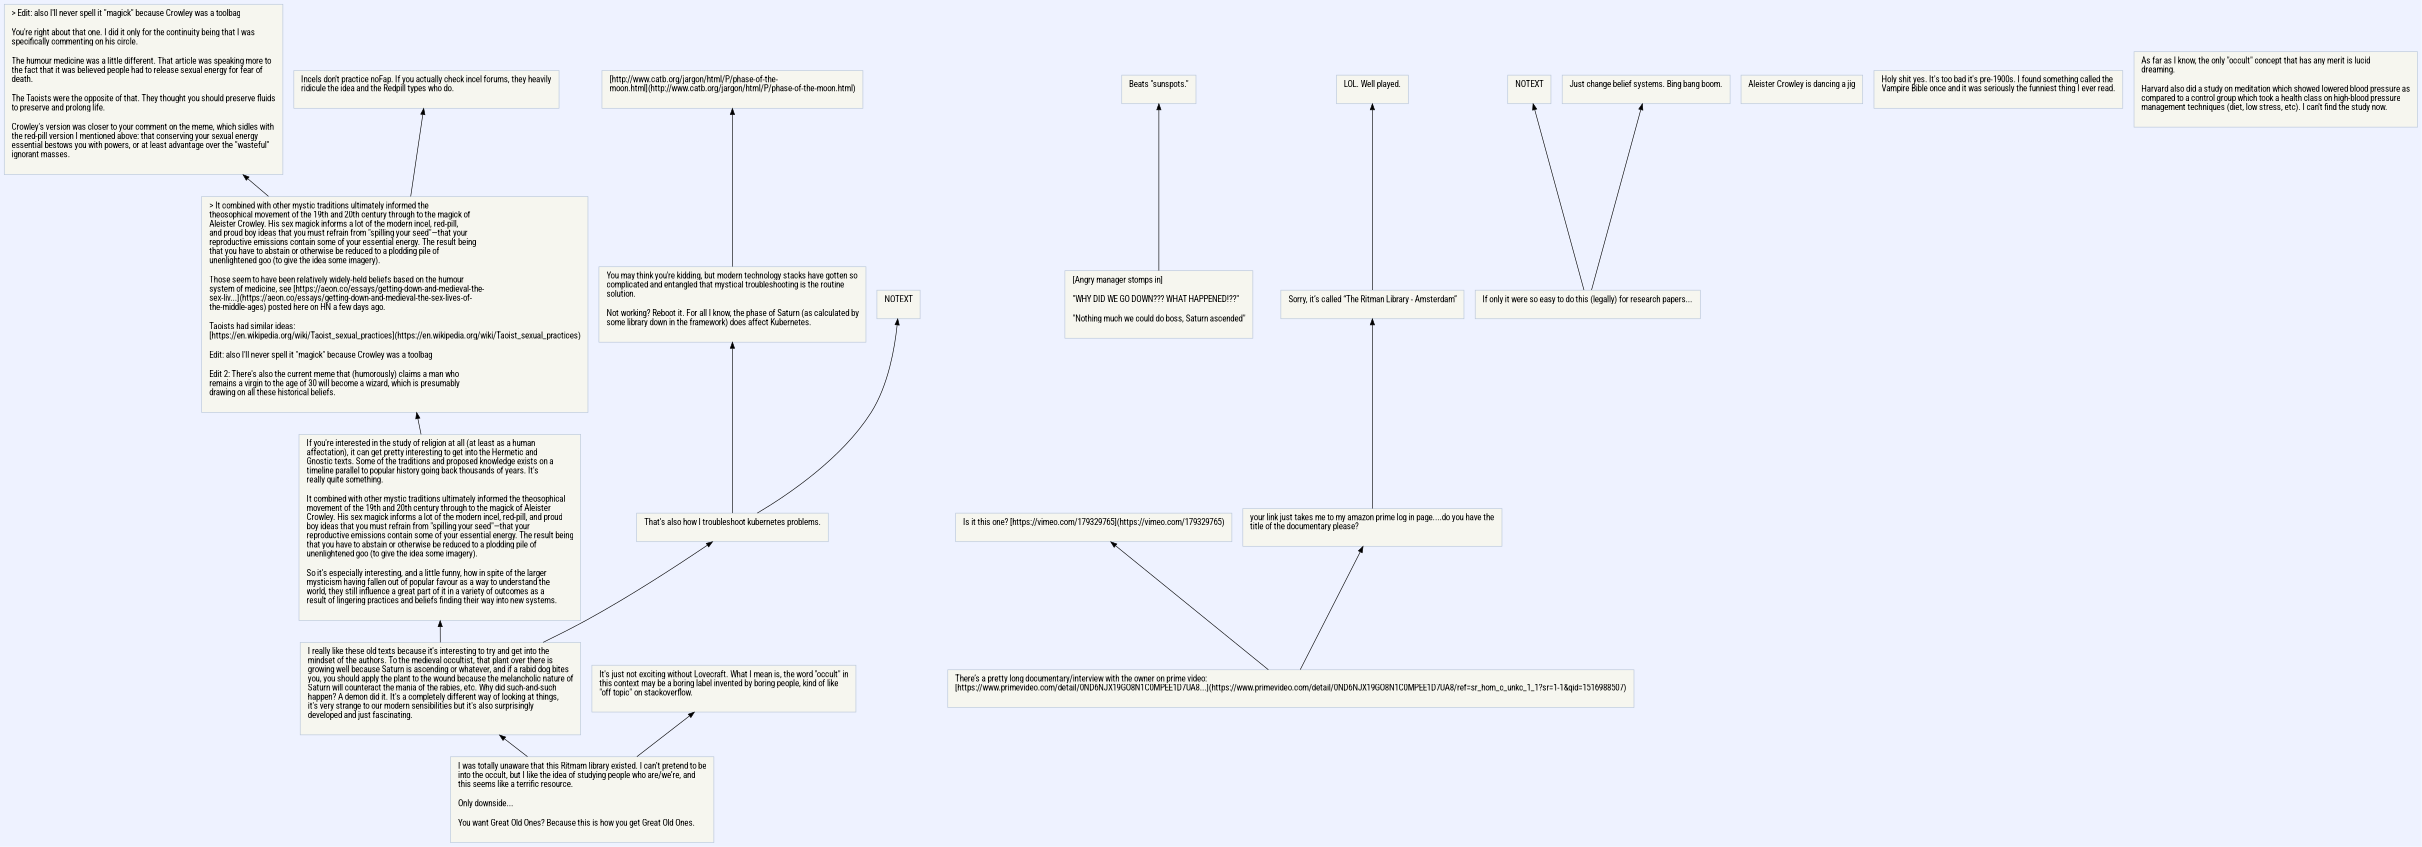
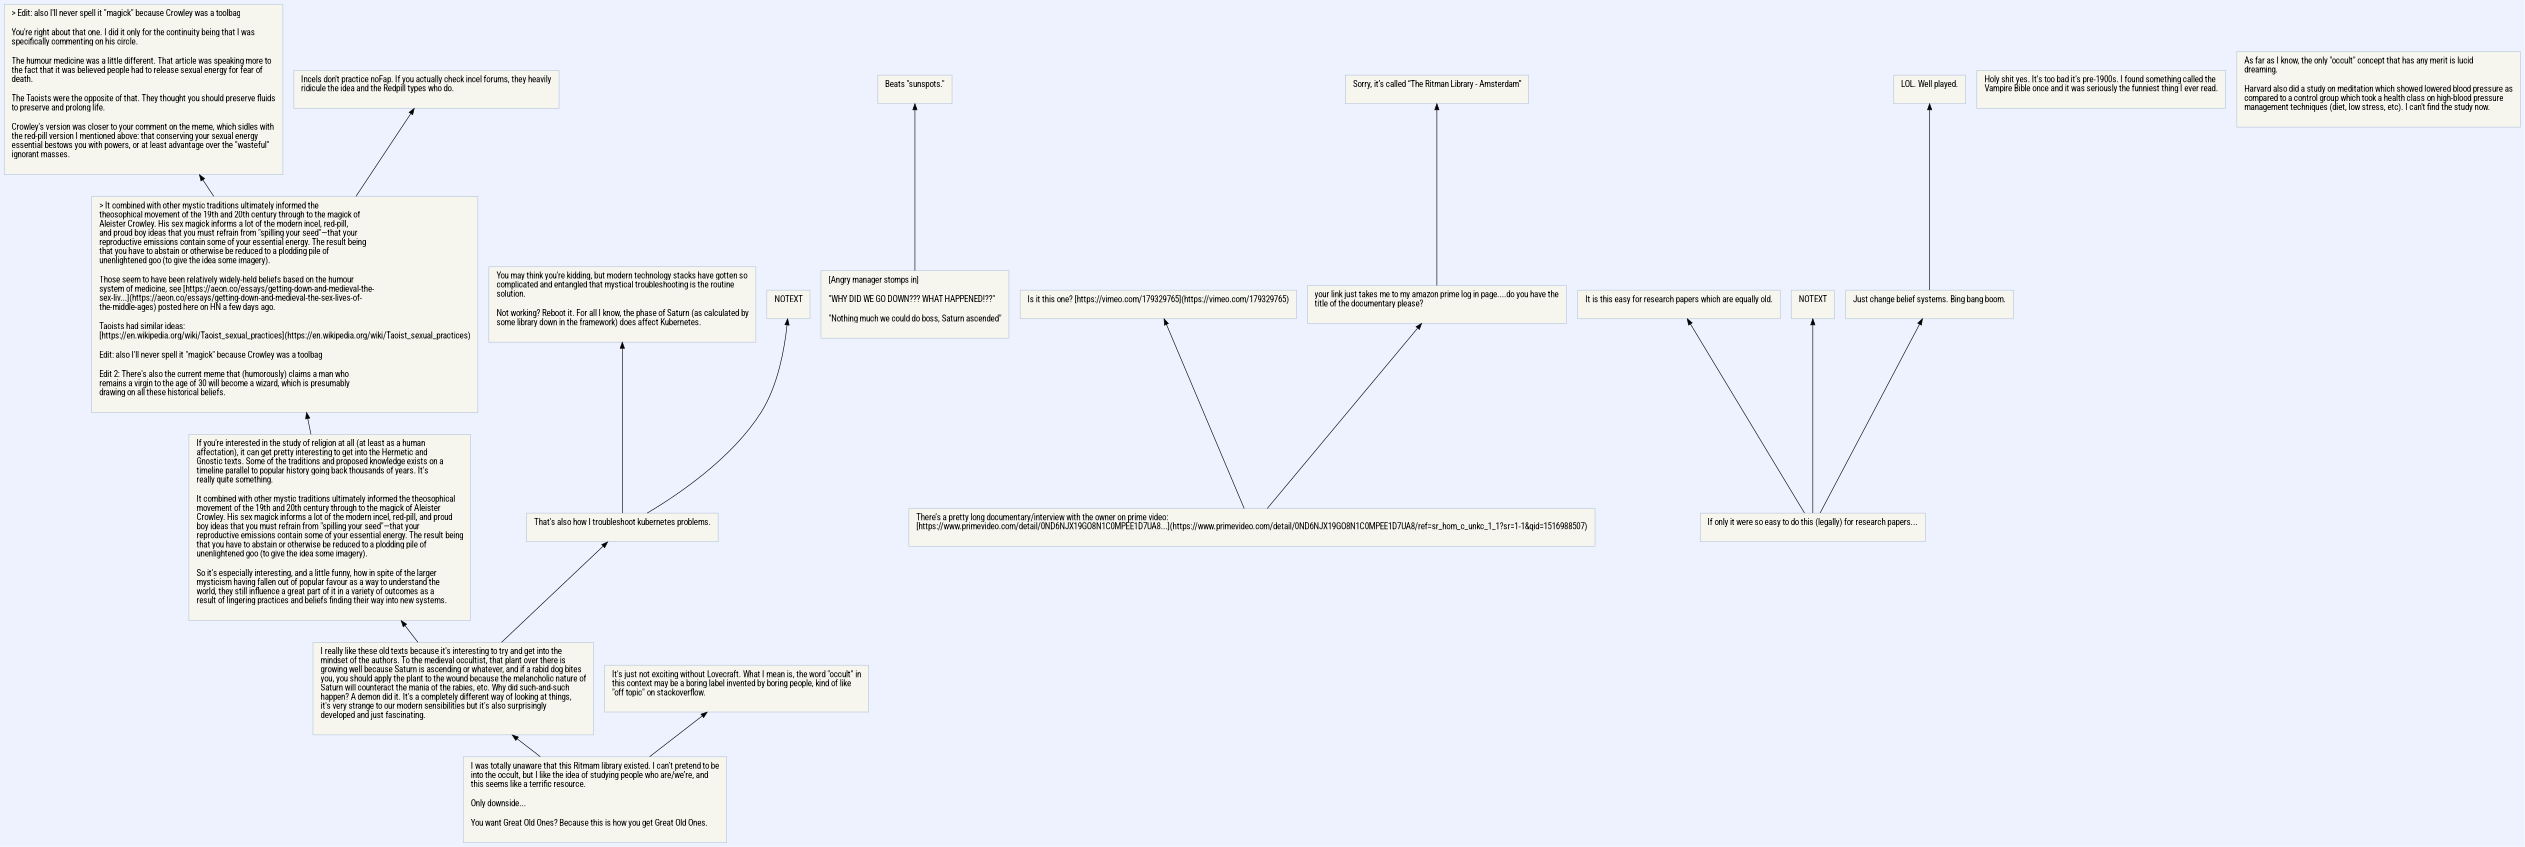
(732, 89) -> none
(1802, 89) -> none
(1372, 200) -> (1930, 200)
none -> (1679, 304)
